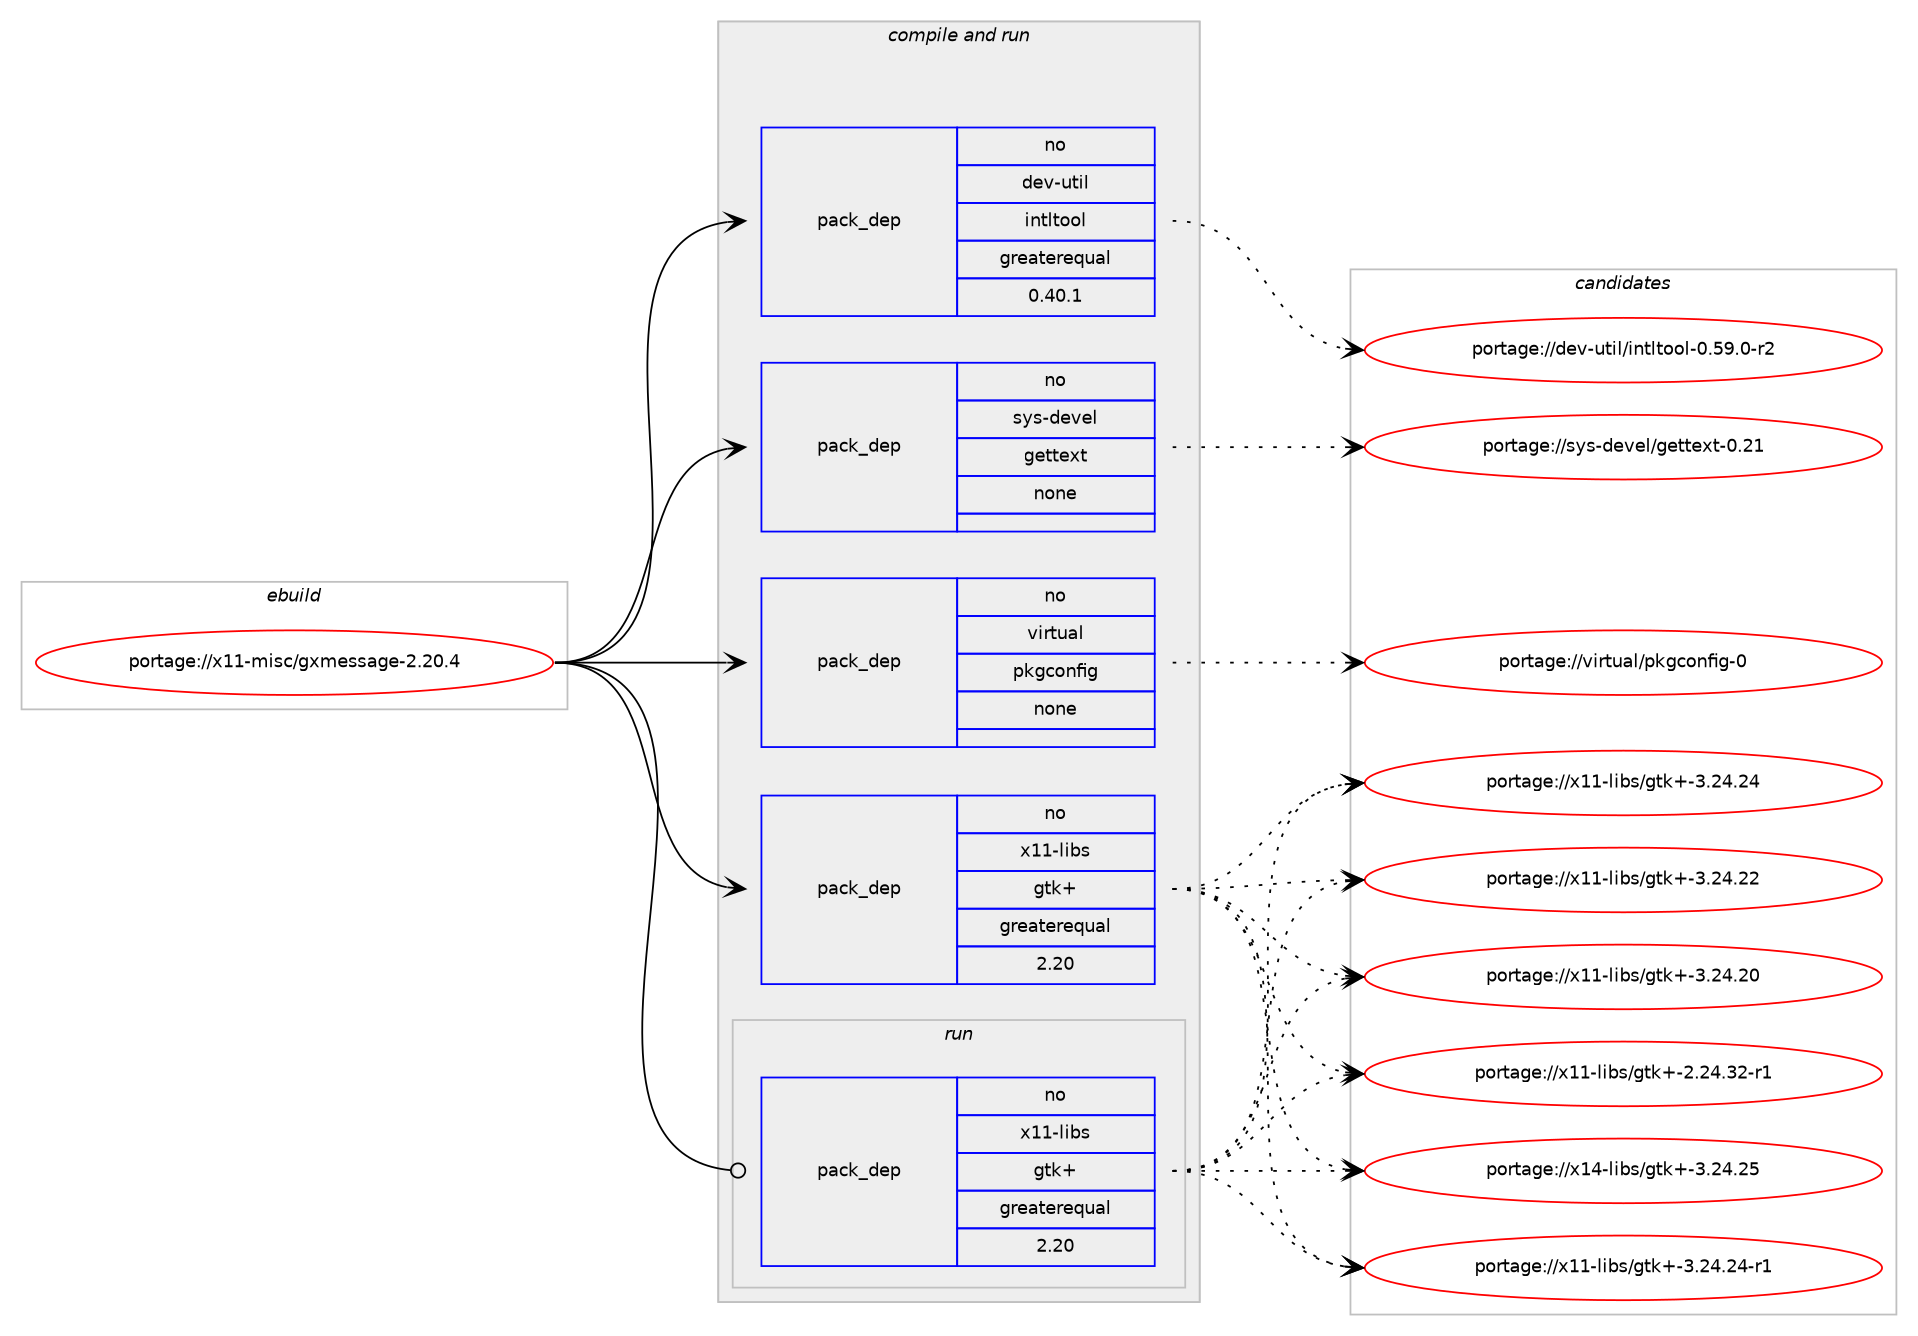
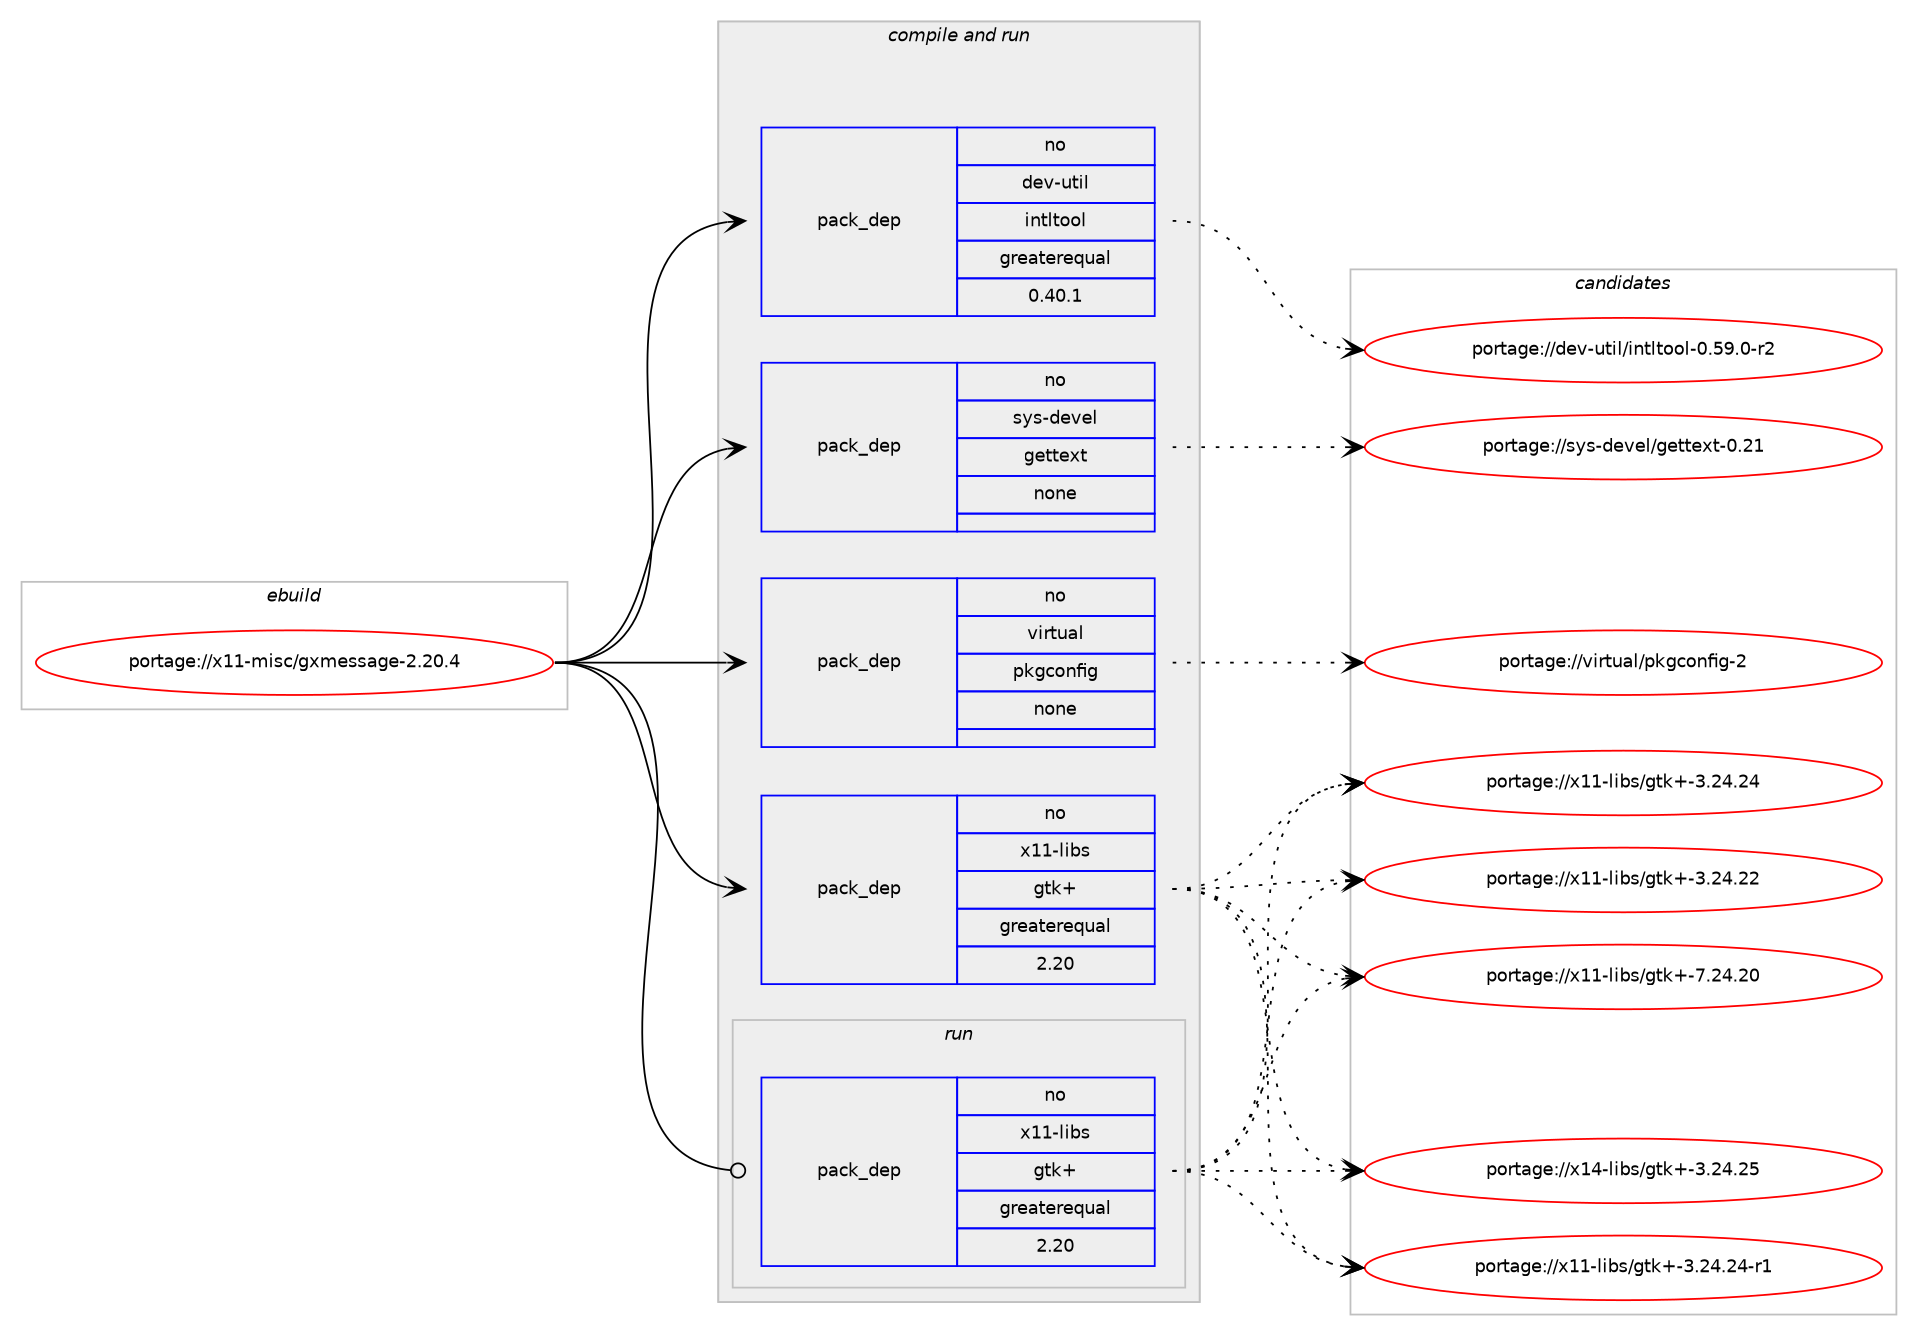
(1623, 663) -> (1623, 663)
(1623, 977) -> (1623, 977)
(1623, 1074) -> none
